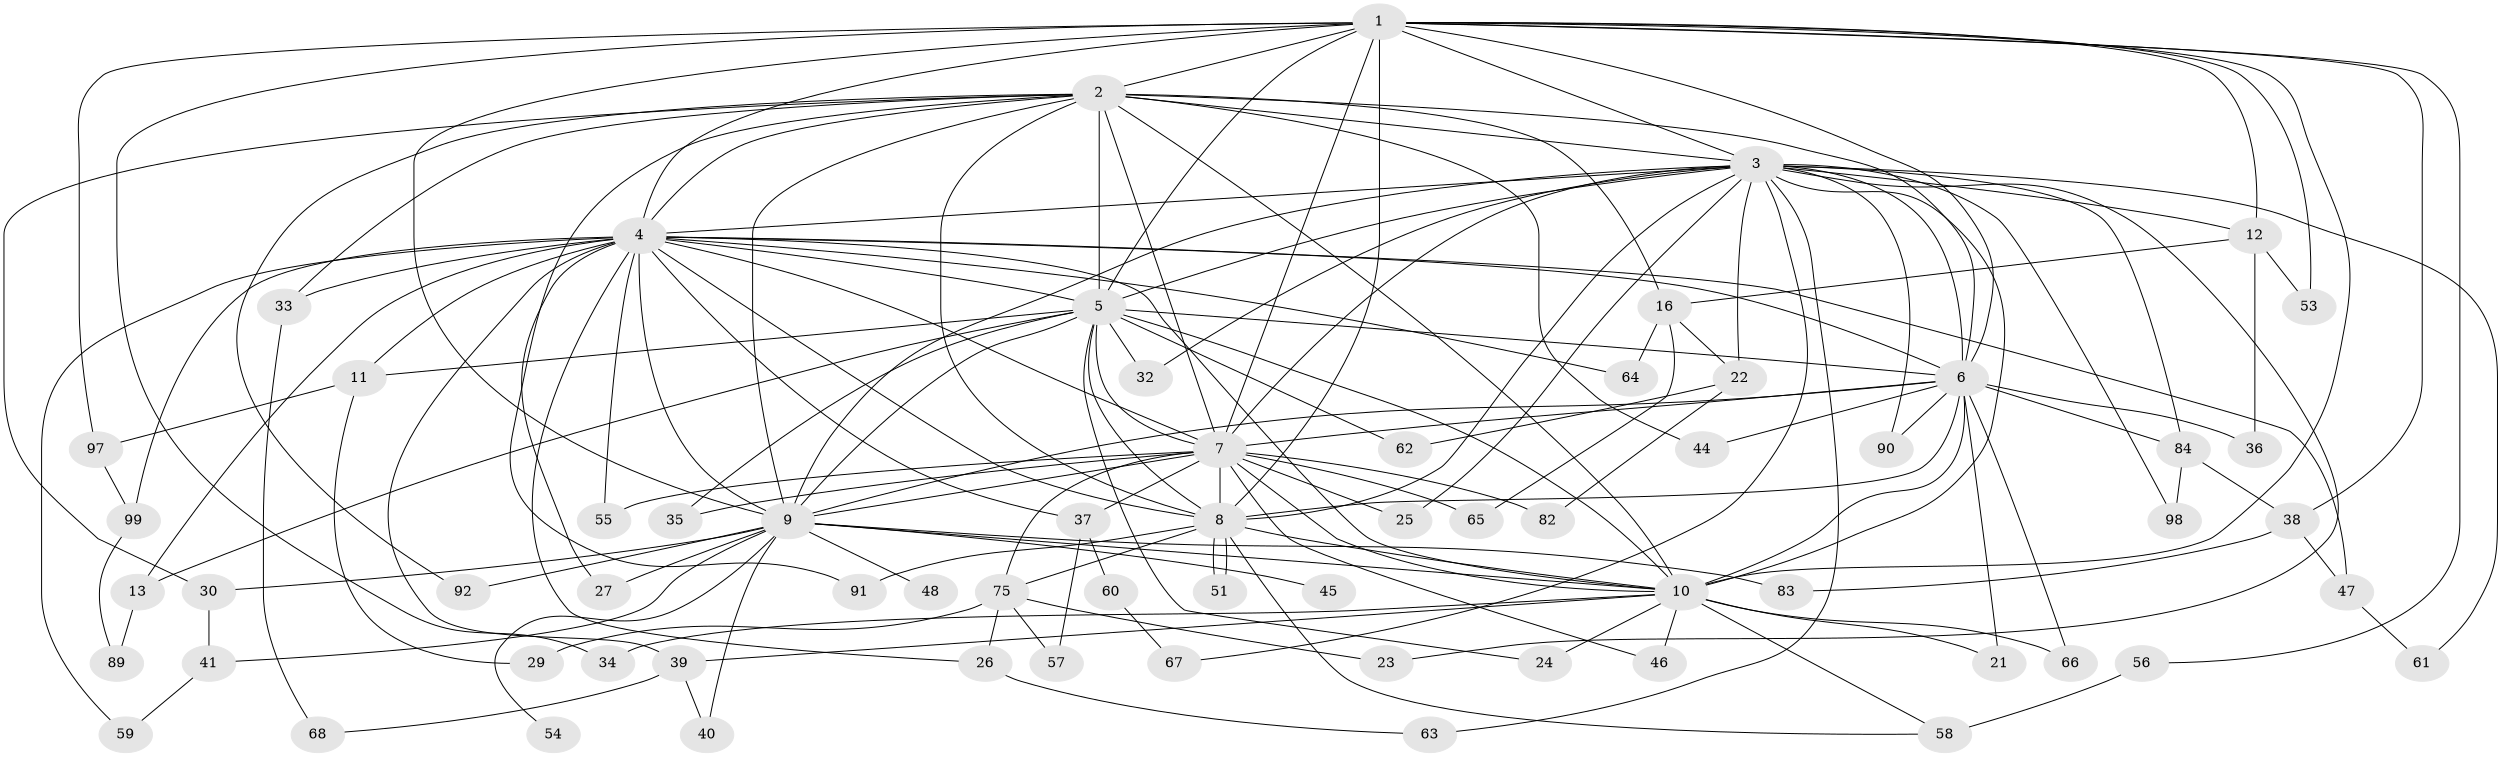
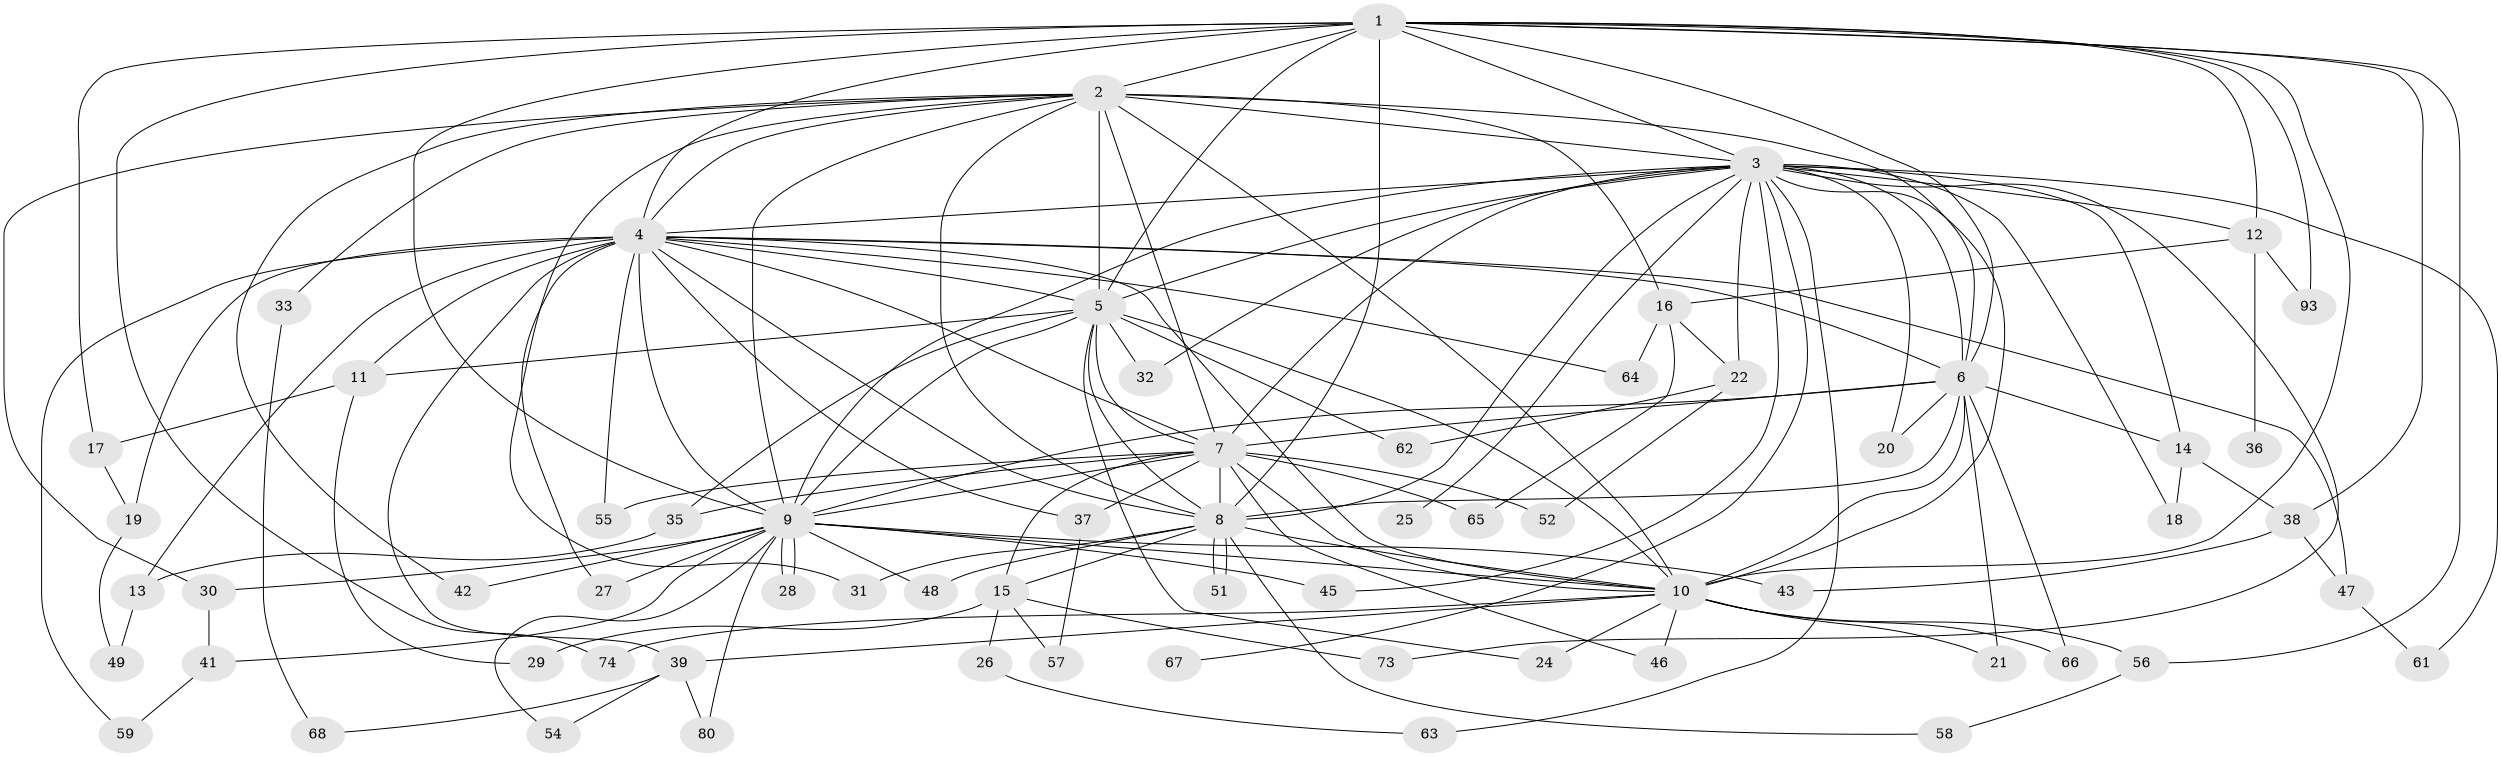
(1303, 226) -> none
(458, 260) -> none
(2309, 307) -> (2309, 307)
(1531, 341) -> none
(2105, 407) -> none
(632, 417) -> (419, 557)
(96, 450) -> (96, 450)
(1702, 450) -> none
(1886, 450) -> (1886, 450)
(2184, 450) -> (2184, 450)
(1299, 480) -> none
none -> (1694, 502)
(134, 521) -> (134, 521)
(1548, 521) -> (1548, 521)
(2175, 521) -> (2175, 521)
none -> (1053, 553)
(463, 592) -> (463, 592)
none -> (788, 592)
(860, 592) -> (860, 592)
(1002, 592) -> (1002, 592)
(1111, 592) -> none
(1786, 592) -> (1786, 592)
(561, 597) -> none
(117, 663) -> (117, 663)
(608, 663) -> (608, 663)
(1386, 663) -> (1386, 663)
(1813, 663) -> (1967, 623)
none -> (617, 699)
(707, 735) -> (707, 735)
